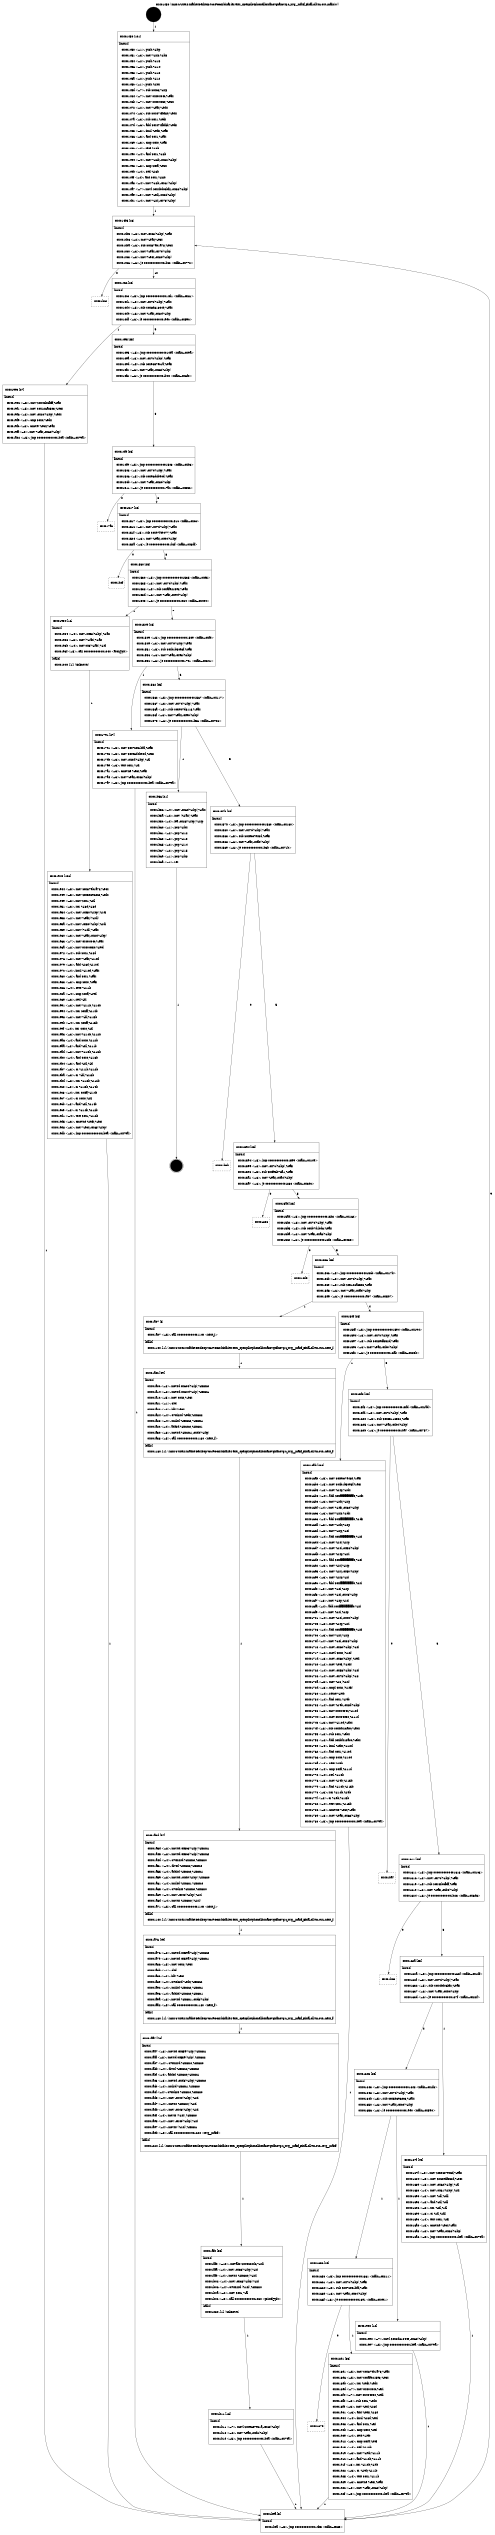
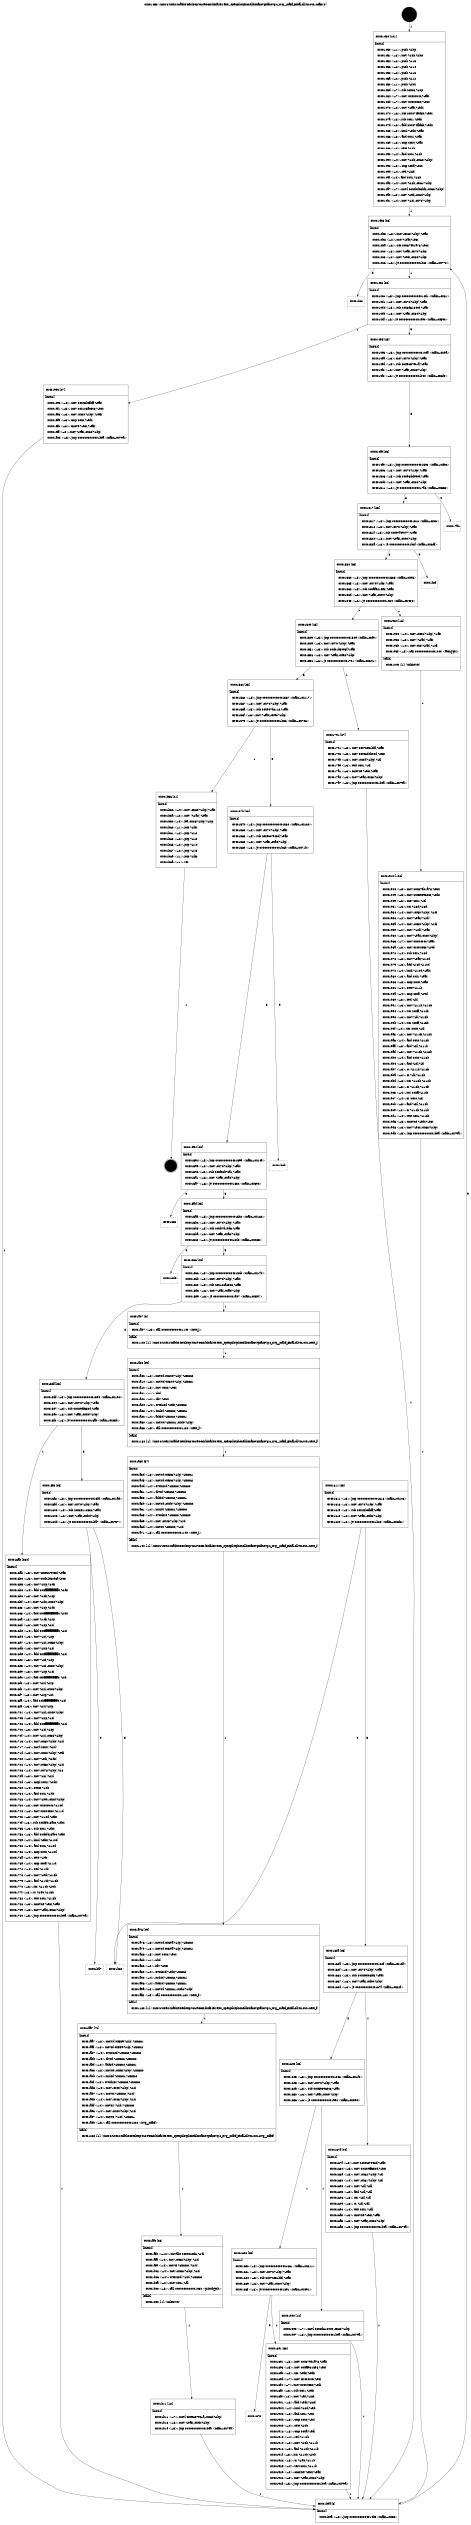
(156, 273) -> (411, 273)
(416, 1644) -> (122, 1744)
